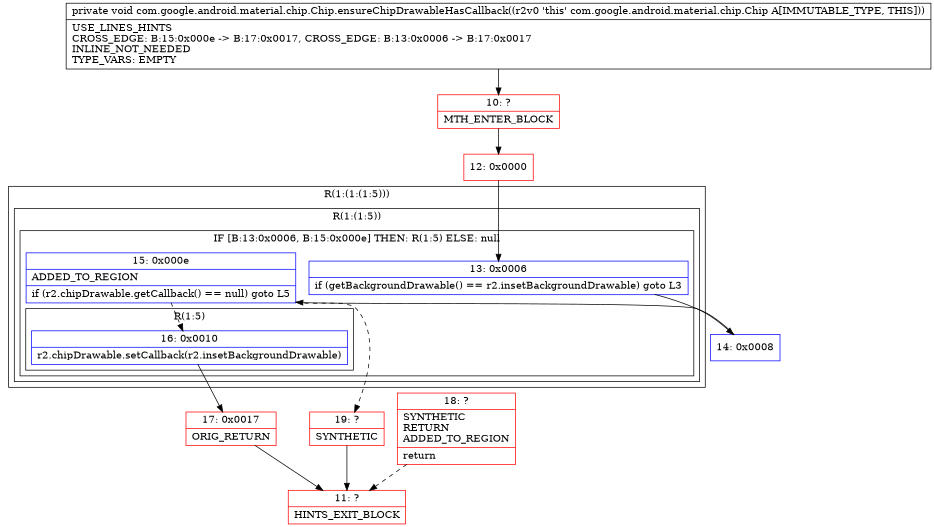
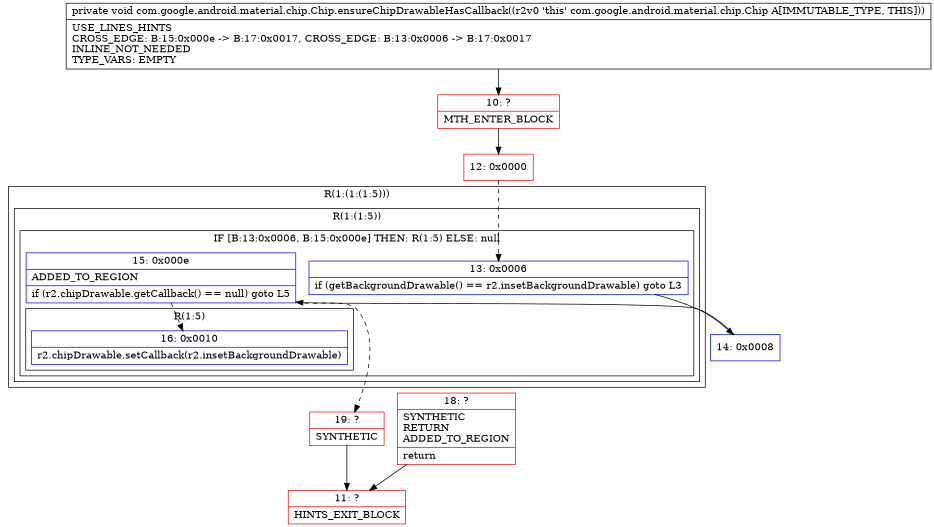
(499, 217) -> (499, 217)
(231, 429) -> none
(391, 475) -> (391, 475)
